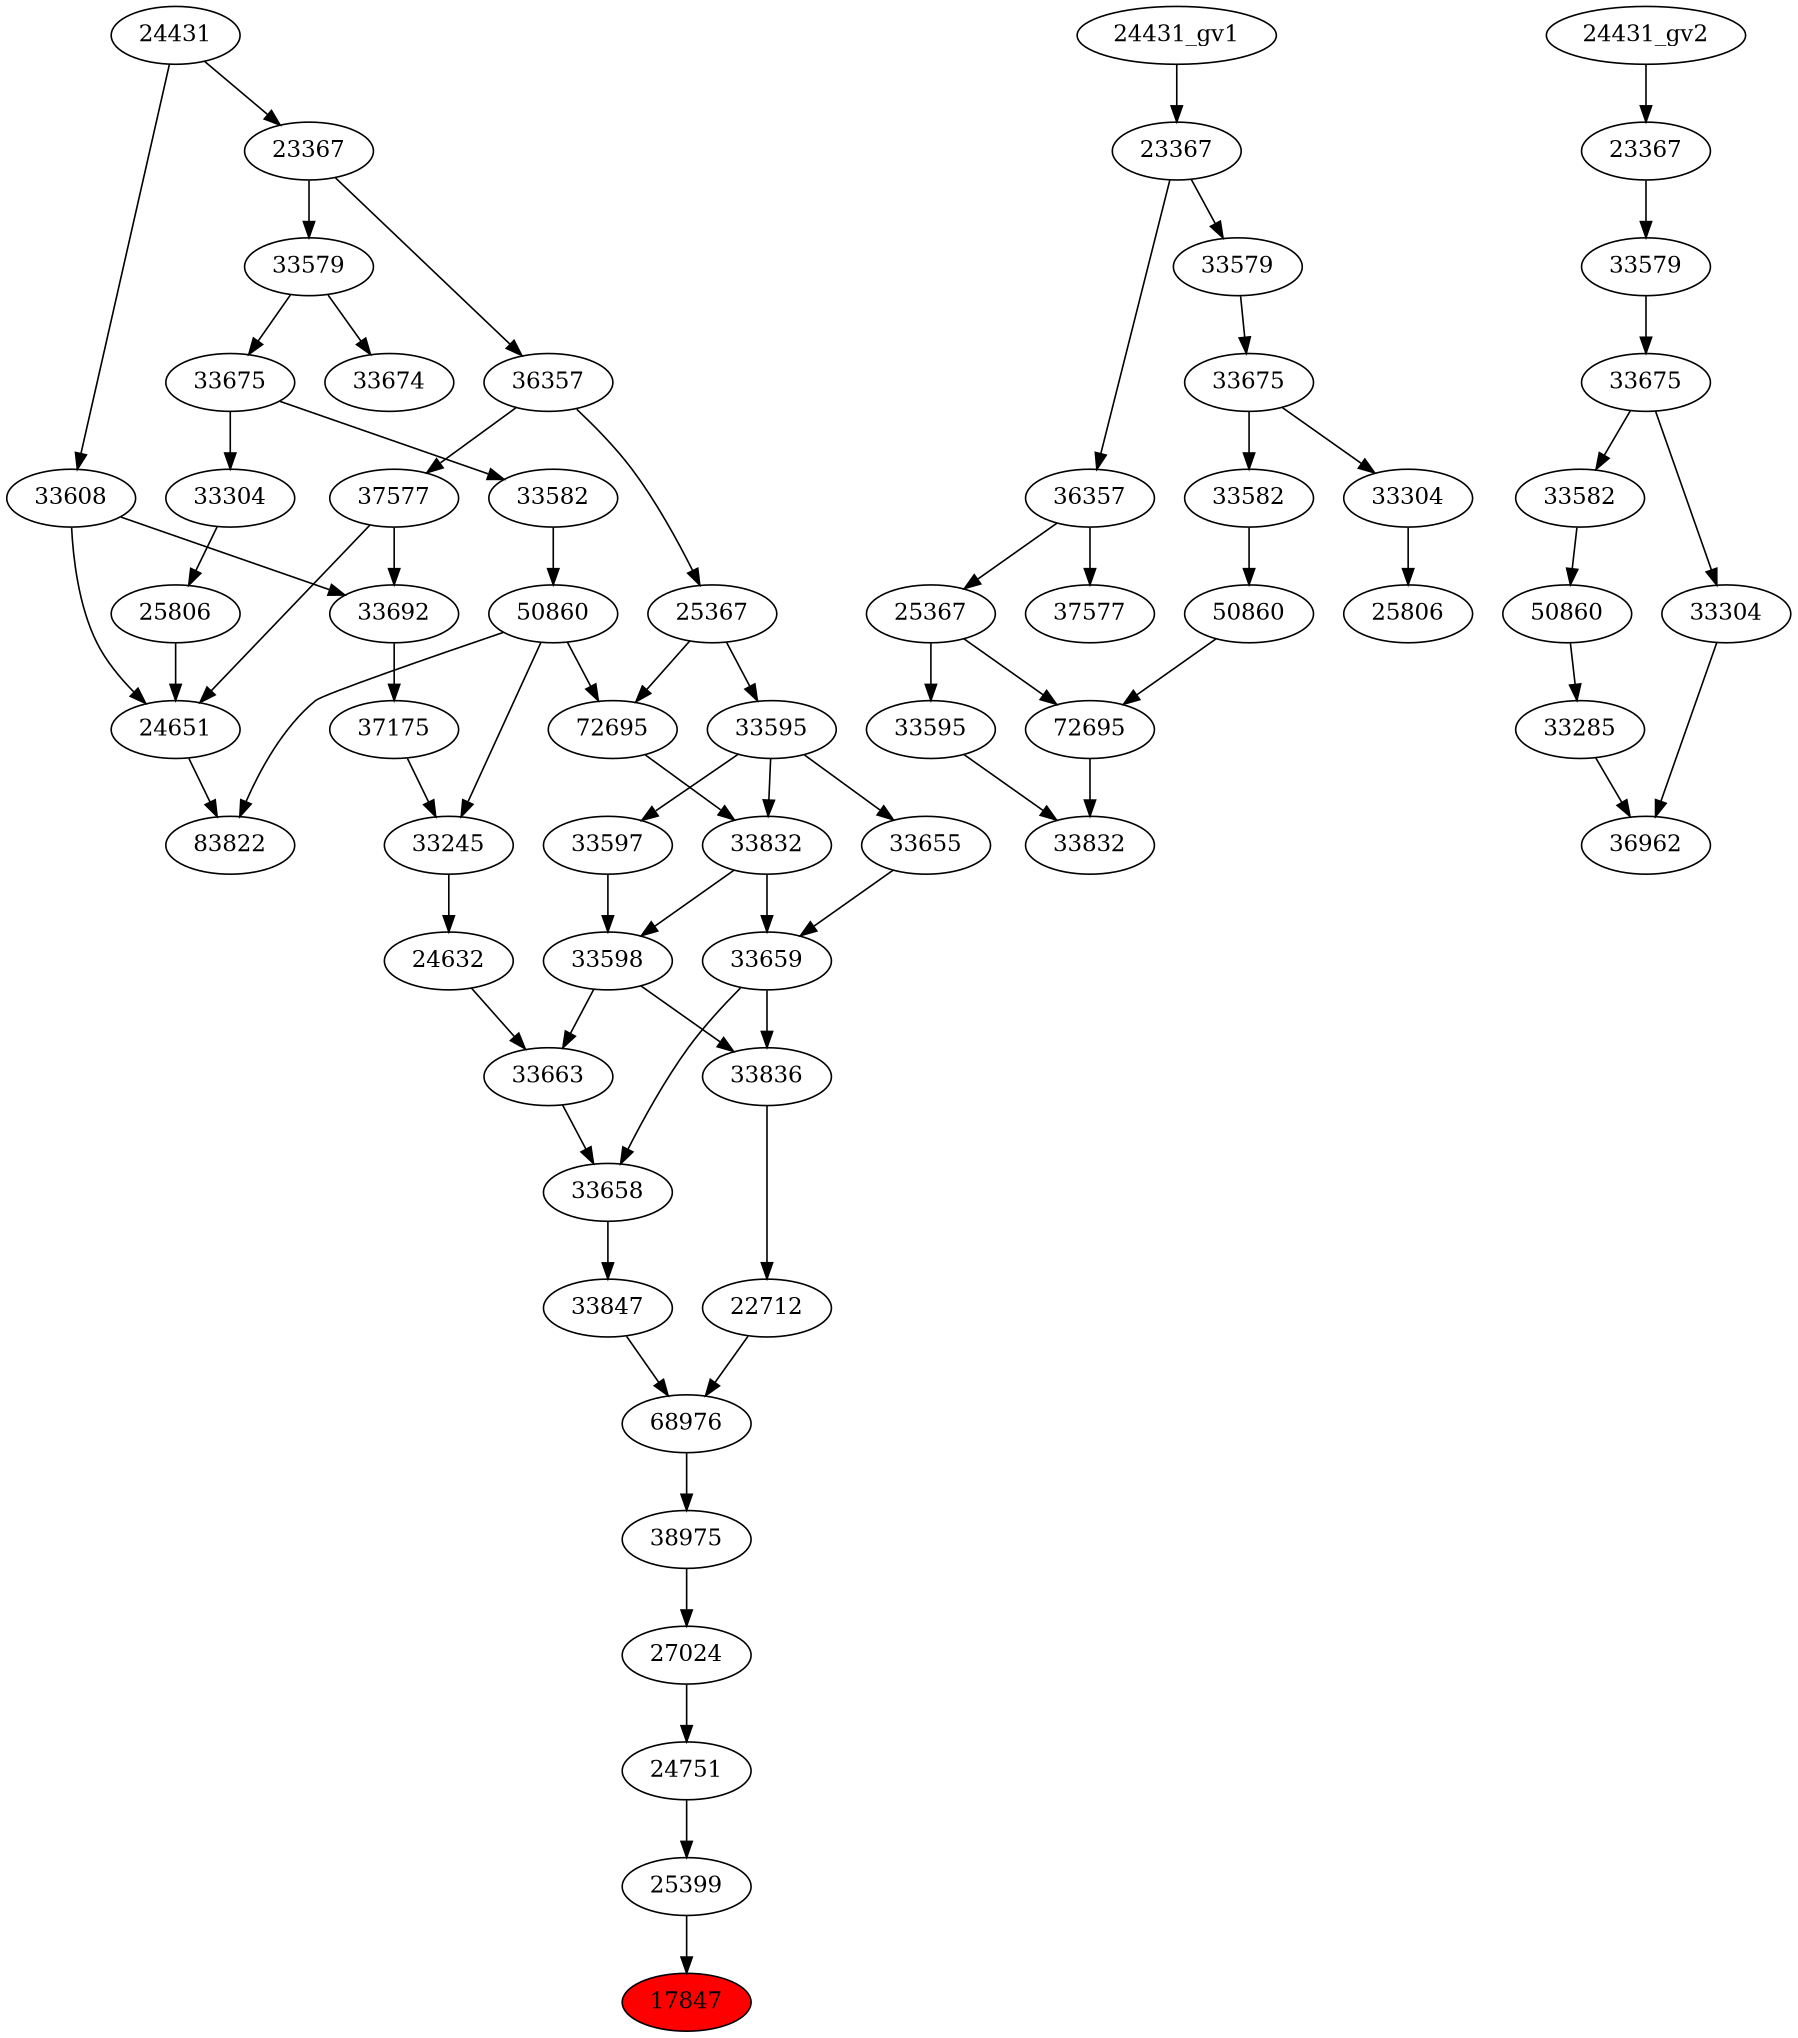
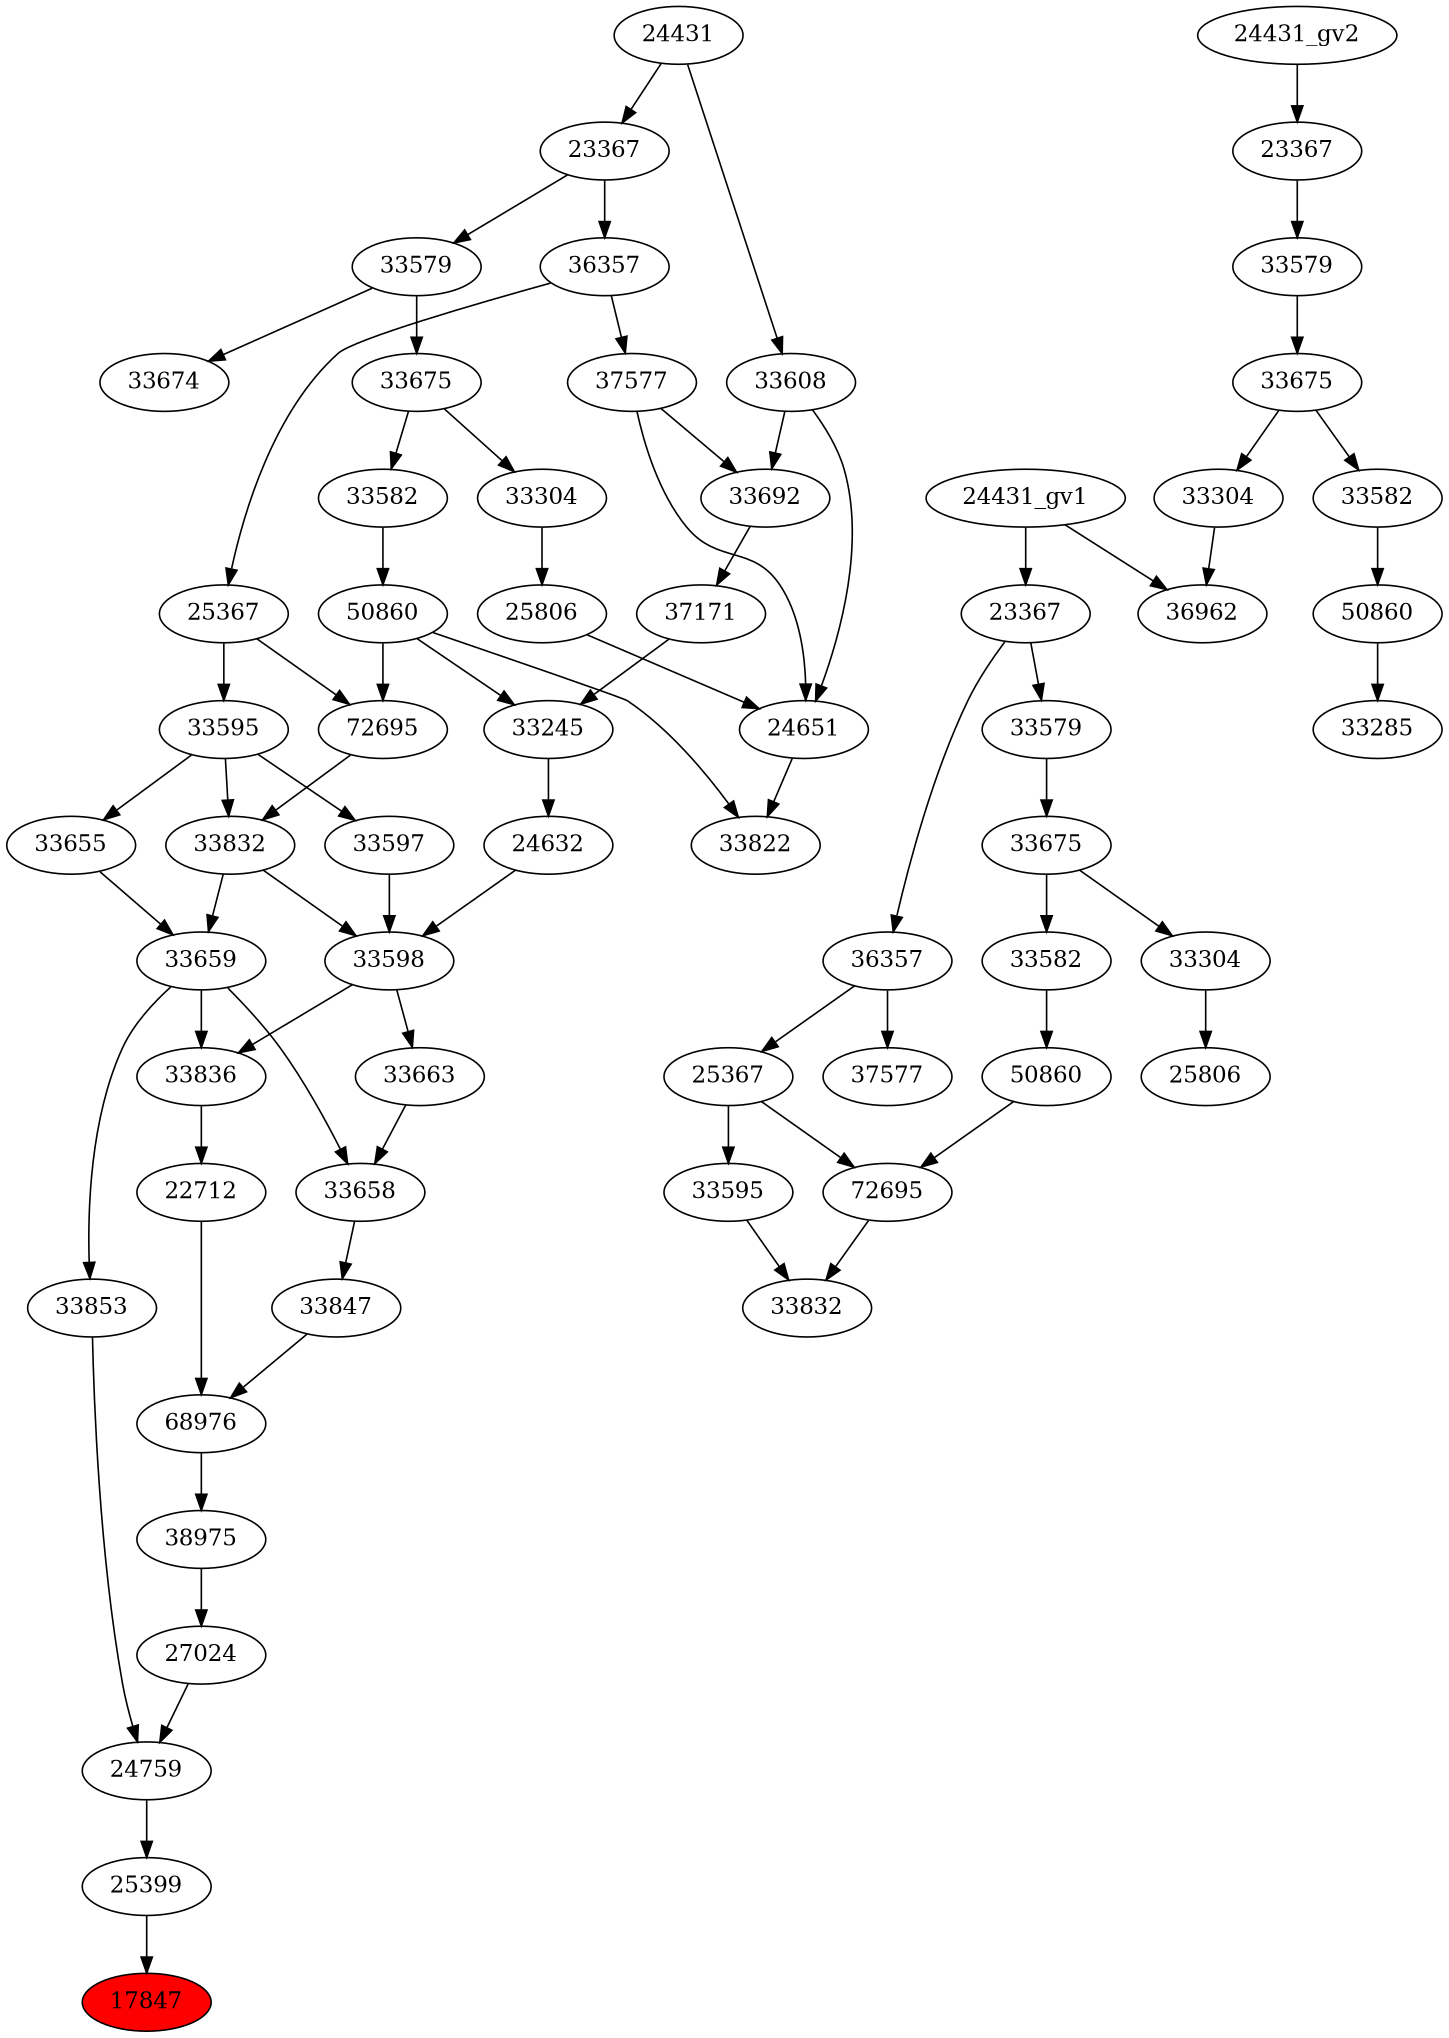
(394, 730) -> (701, 614)
(1609, 780) -> (1109, 553)
(230, 845) -> (756, 845)
(493, 1012) -> (476, 898)
none -> (92, 1308)
(687, 1771) -> (147, 1771)
